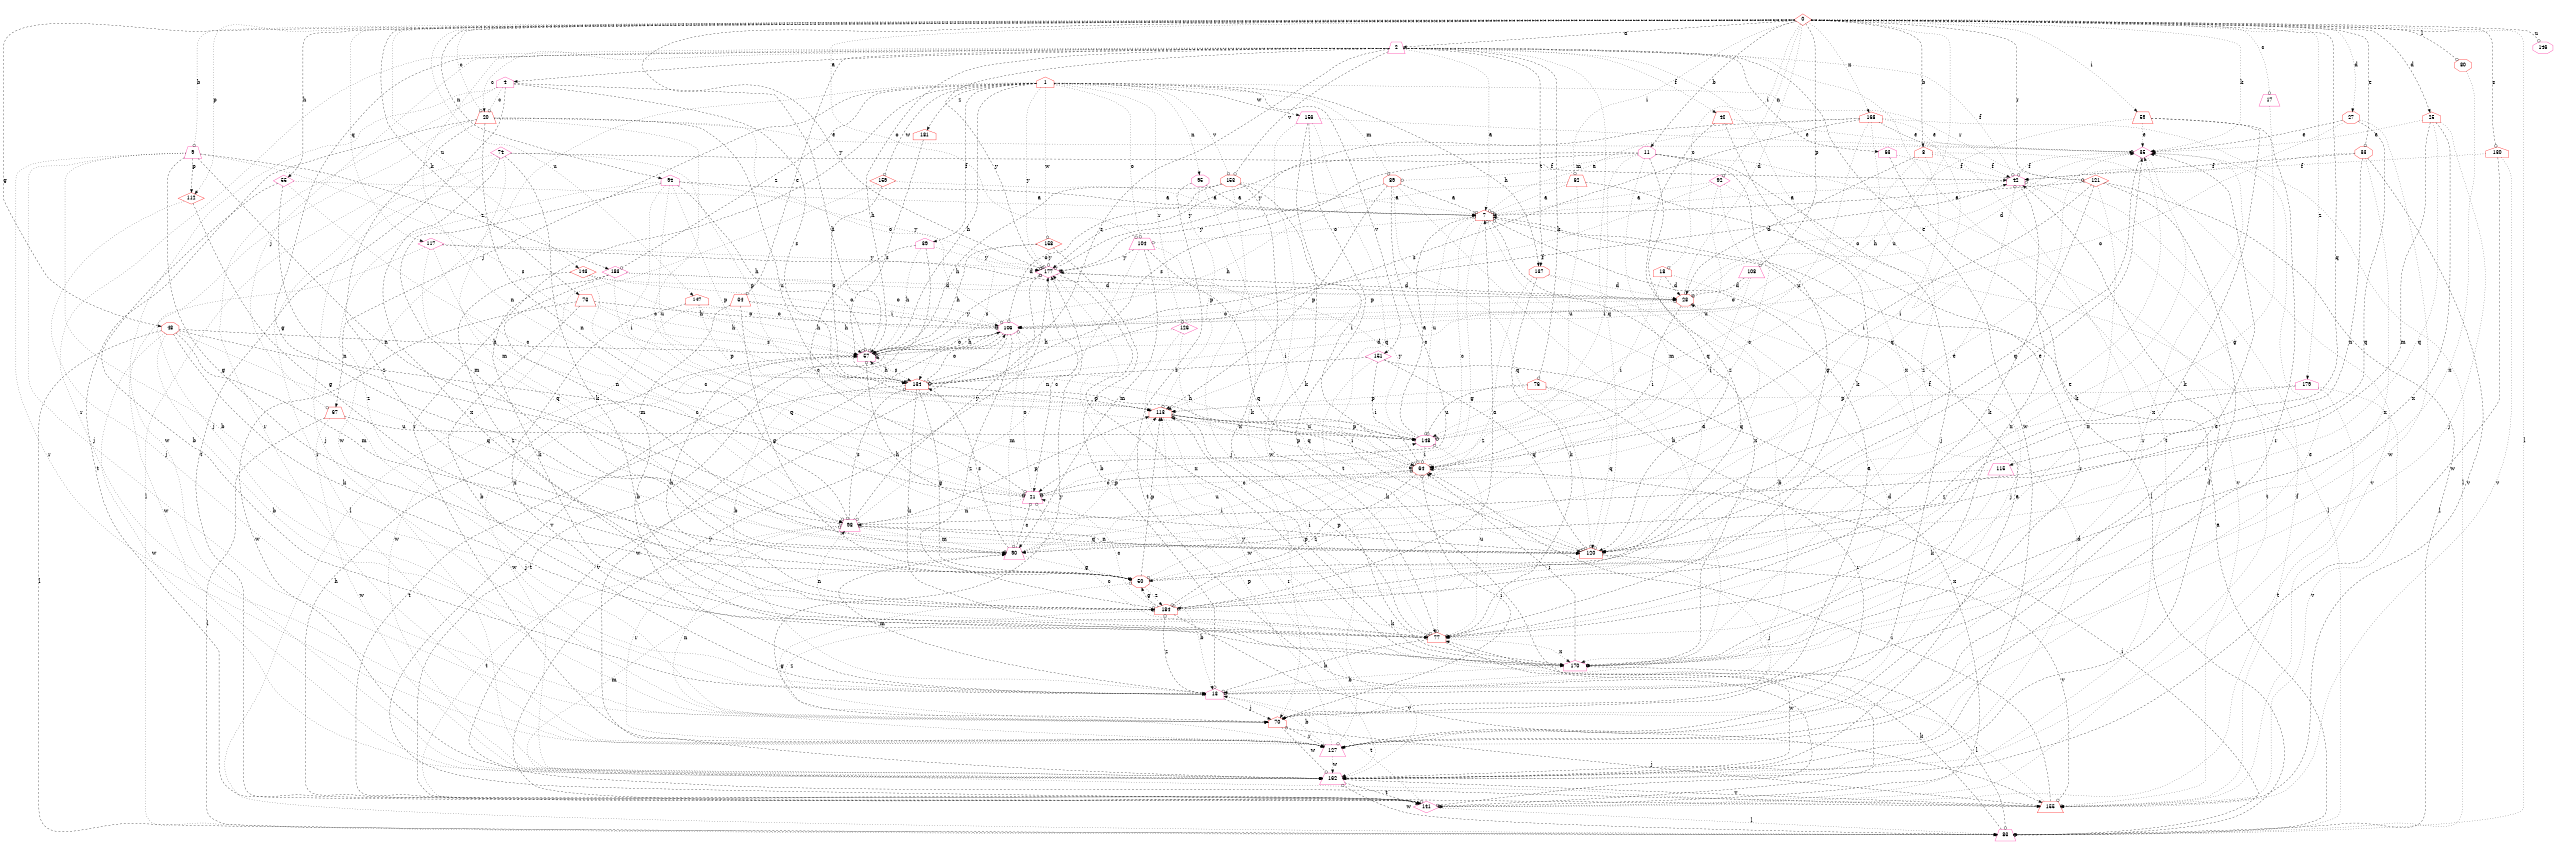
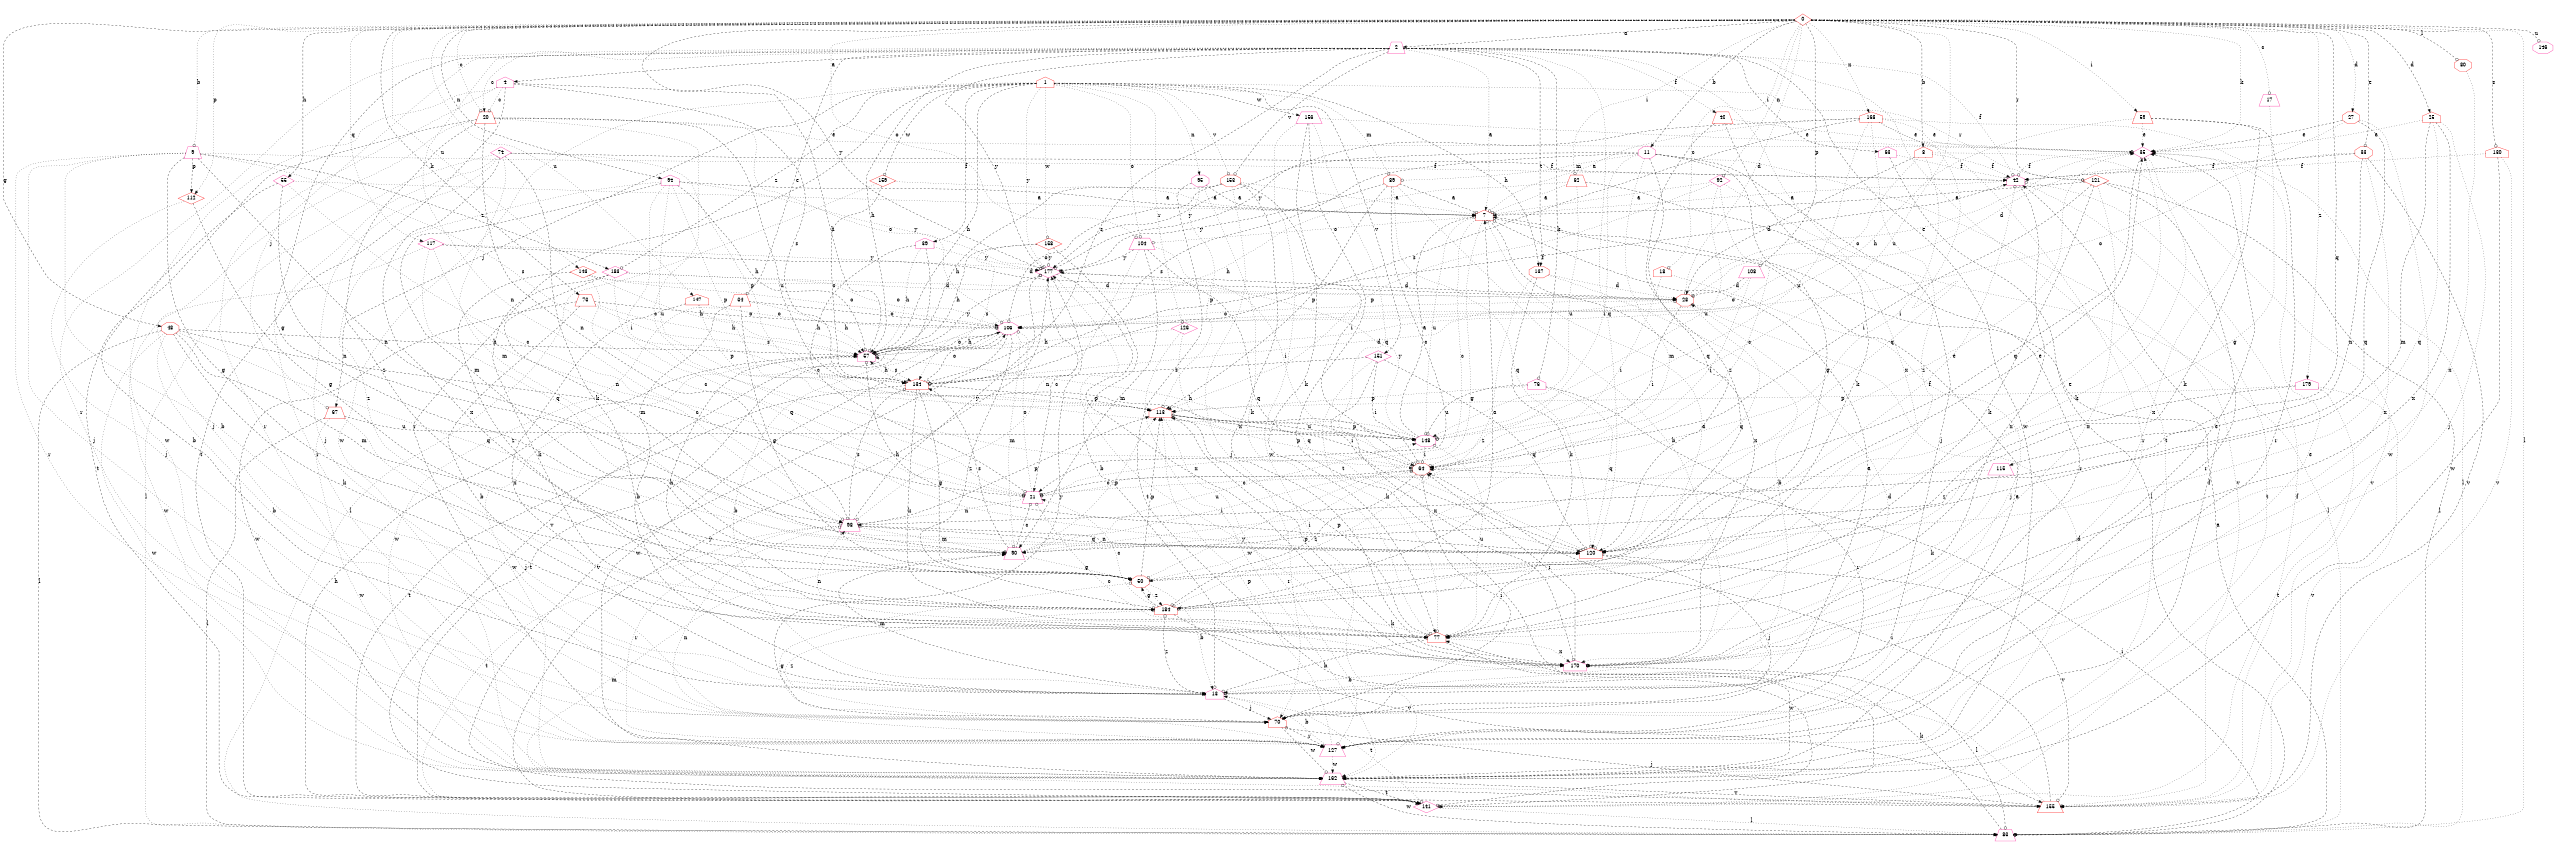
(925, 135) -> none
none -> (1102, 164)
(1671, 285) -> none
(892, 314) -> (892, 314)
(810, 317) -> (810, 317)
(1537, 385) -> (1537, 385)
(1973, 655) -> (1439, 517)
(1770, 664) -> (1770, 664)
